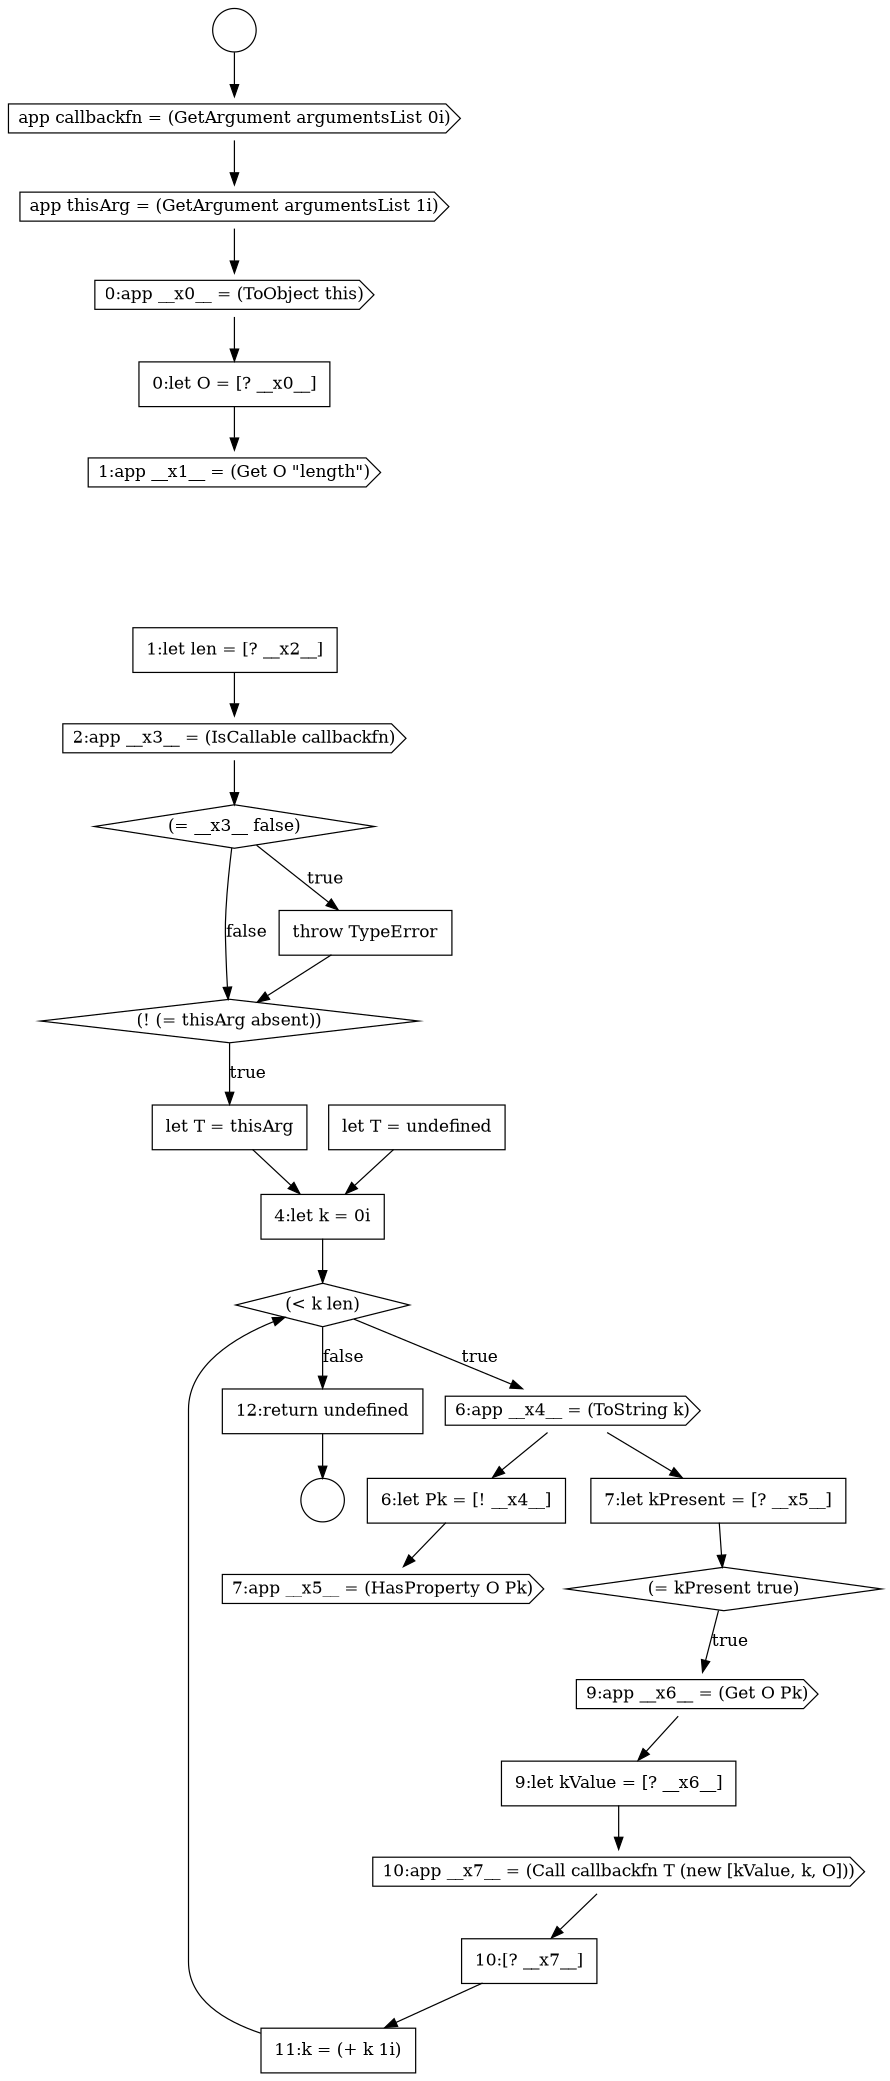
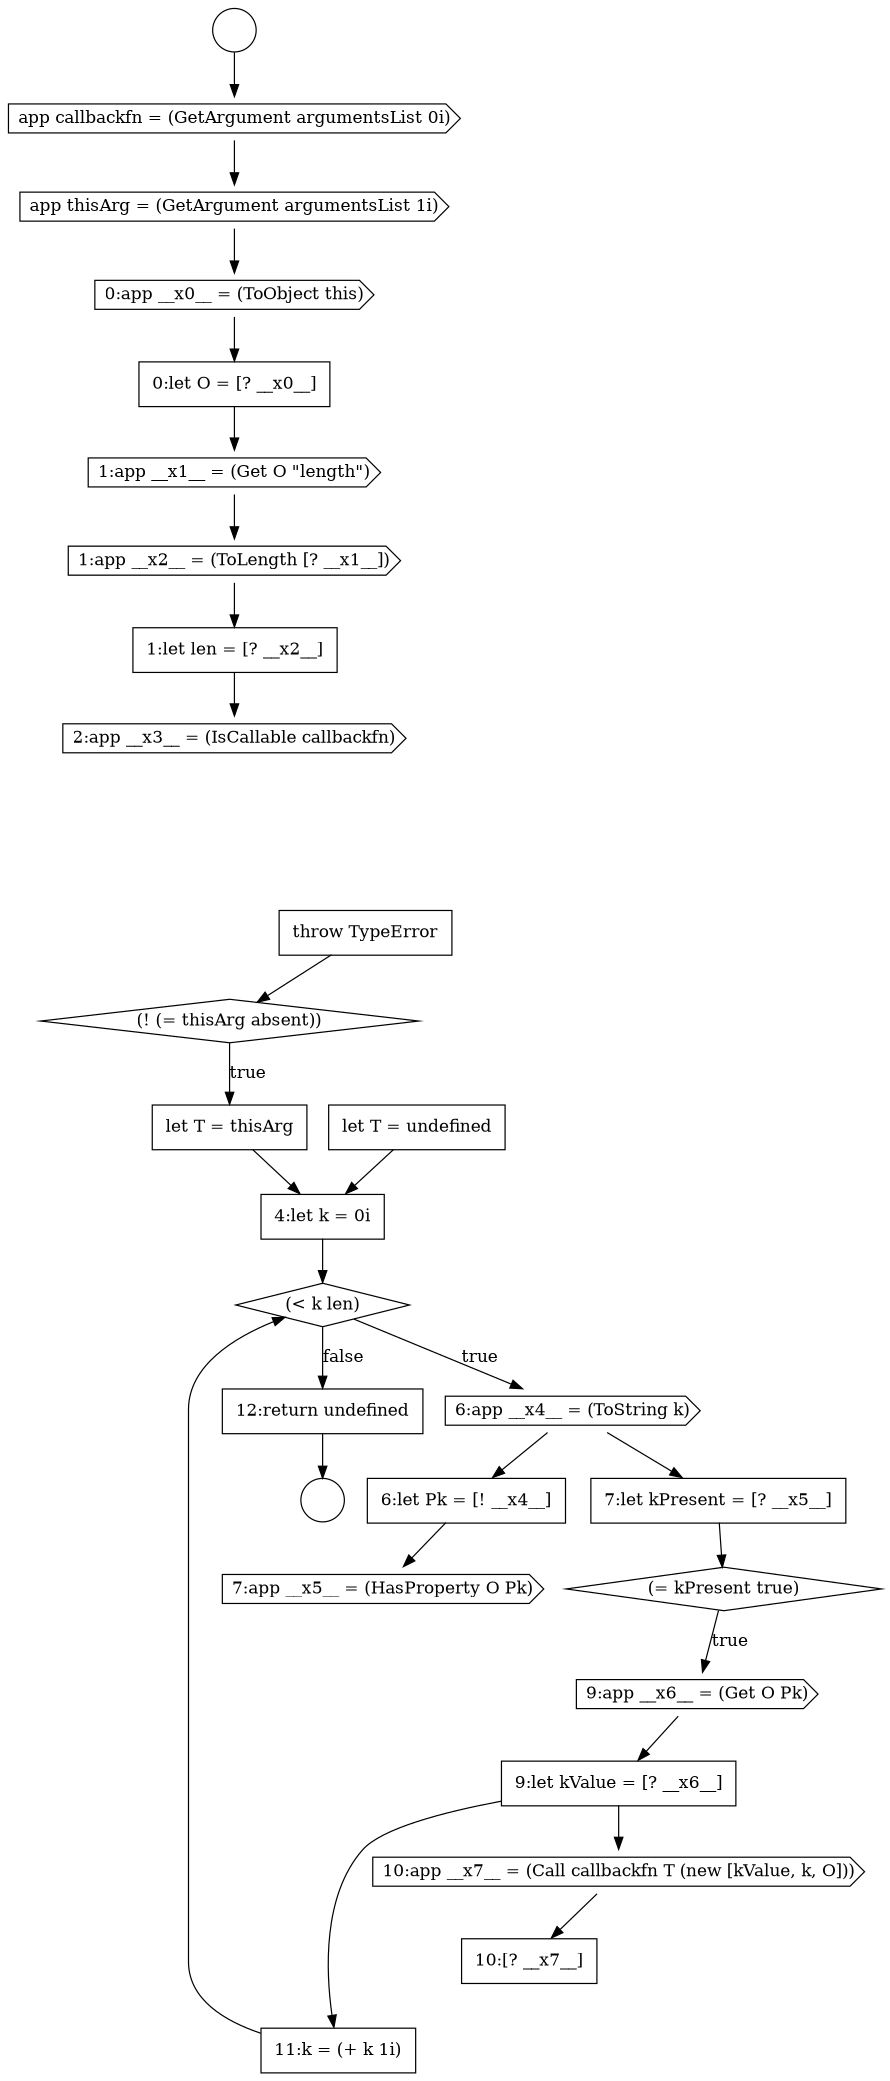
none -> (234, 561)
(234, 826) -> none
(439, 2003) -> (356, 1860)
